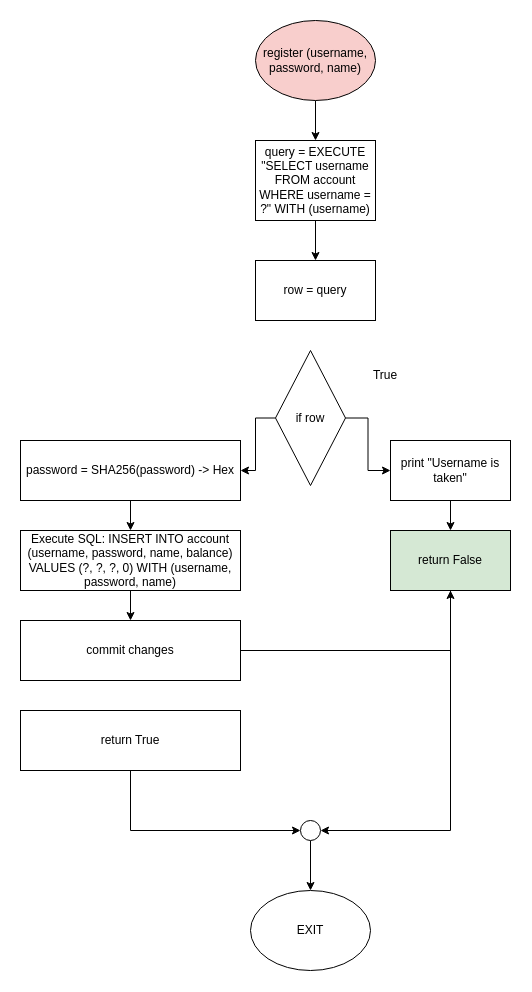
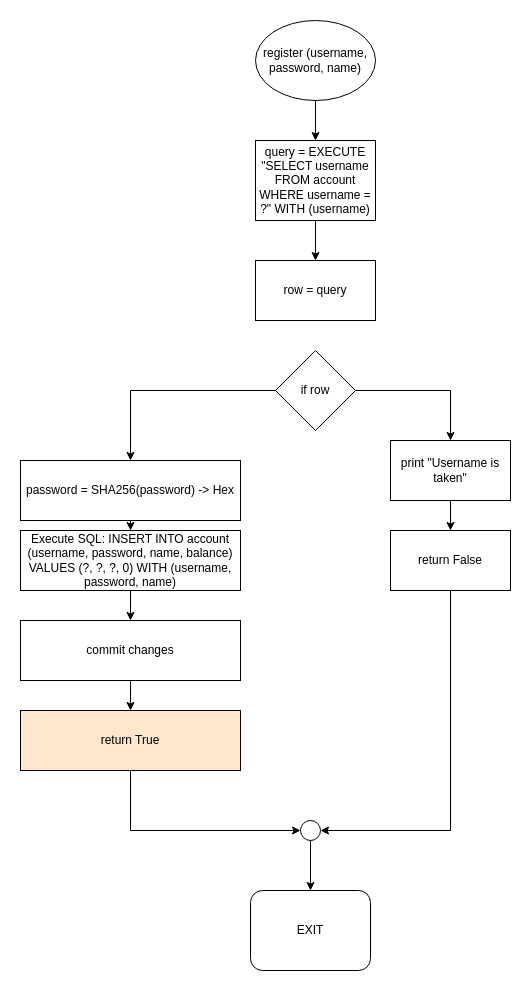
(316, 61) -> (316, 61)
(386, 376) -> none
(311, 418) -> (316, 391)
(131, 471) -> (131, 491)
(451, 561) -> (451, 561)
(345, 651) -> (131, 700)
(131, 741) -> (131, 741)
(311, 931) -> (311, 931)
